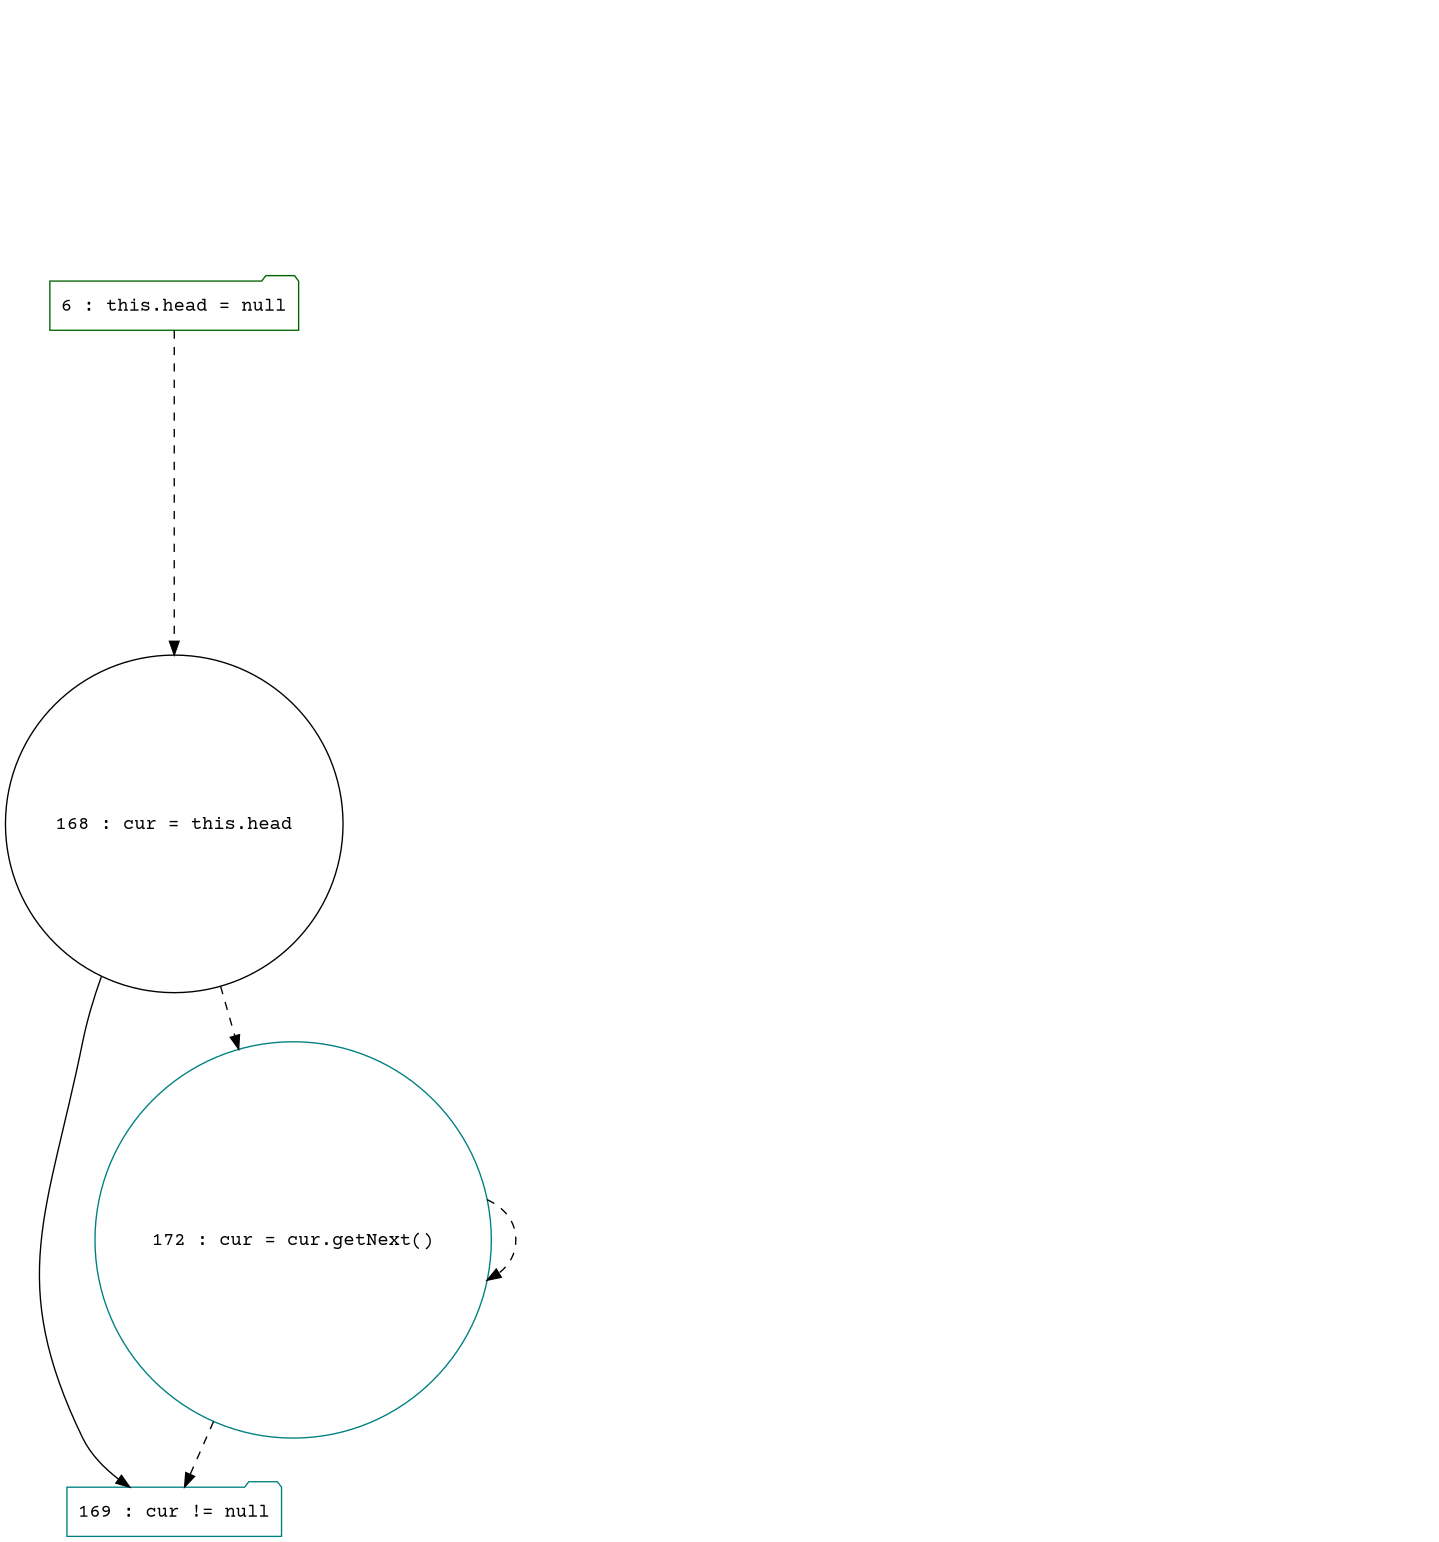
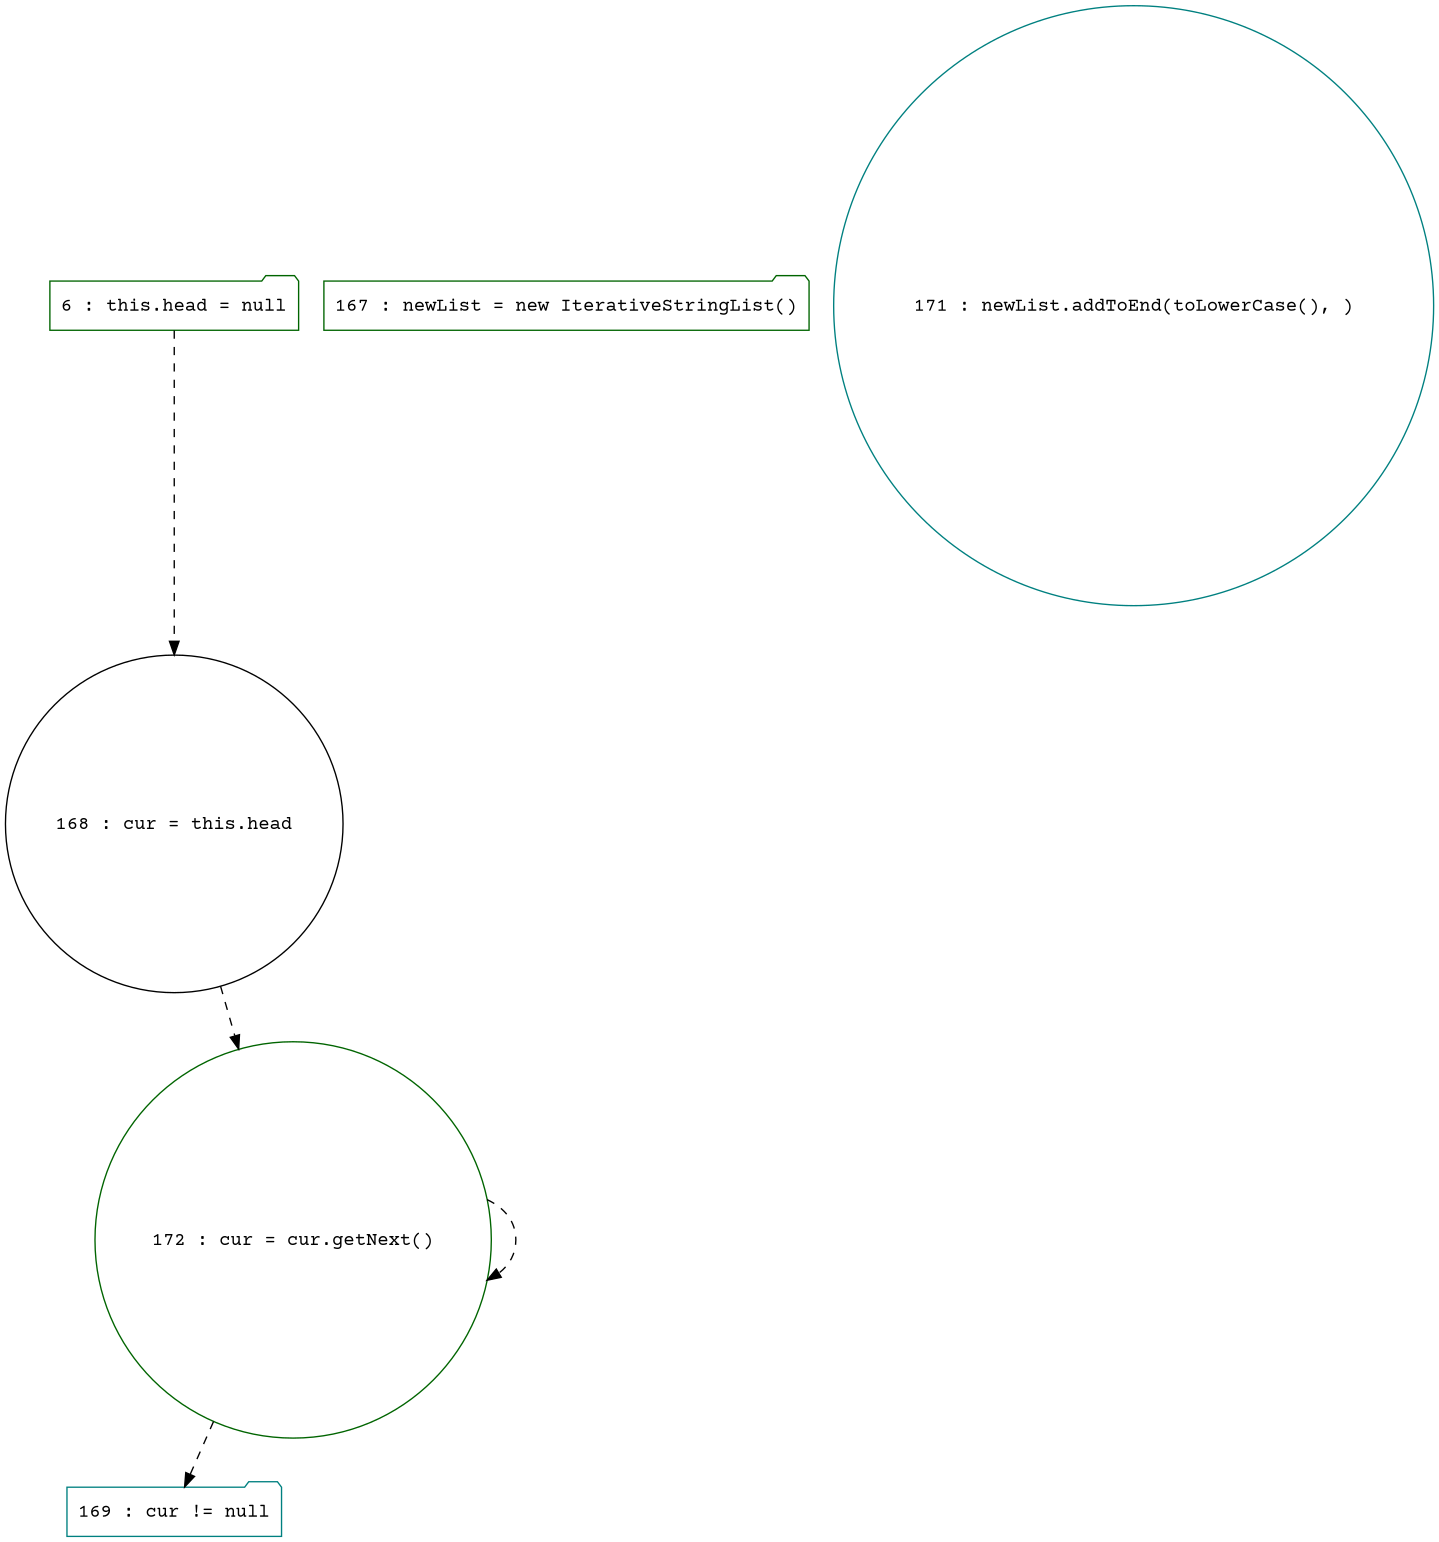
none -> (566, 306)
none -> (1134, 306)
(42, 1235) -> none
(293, 1240) -> (293, 1240)
